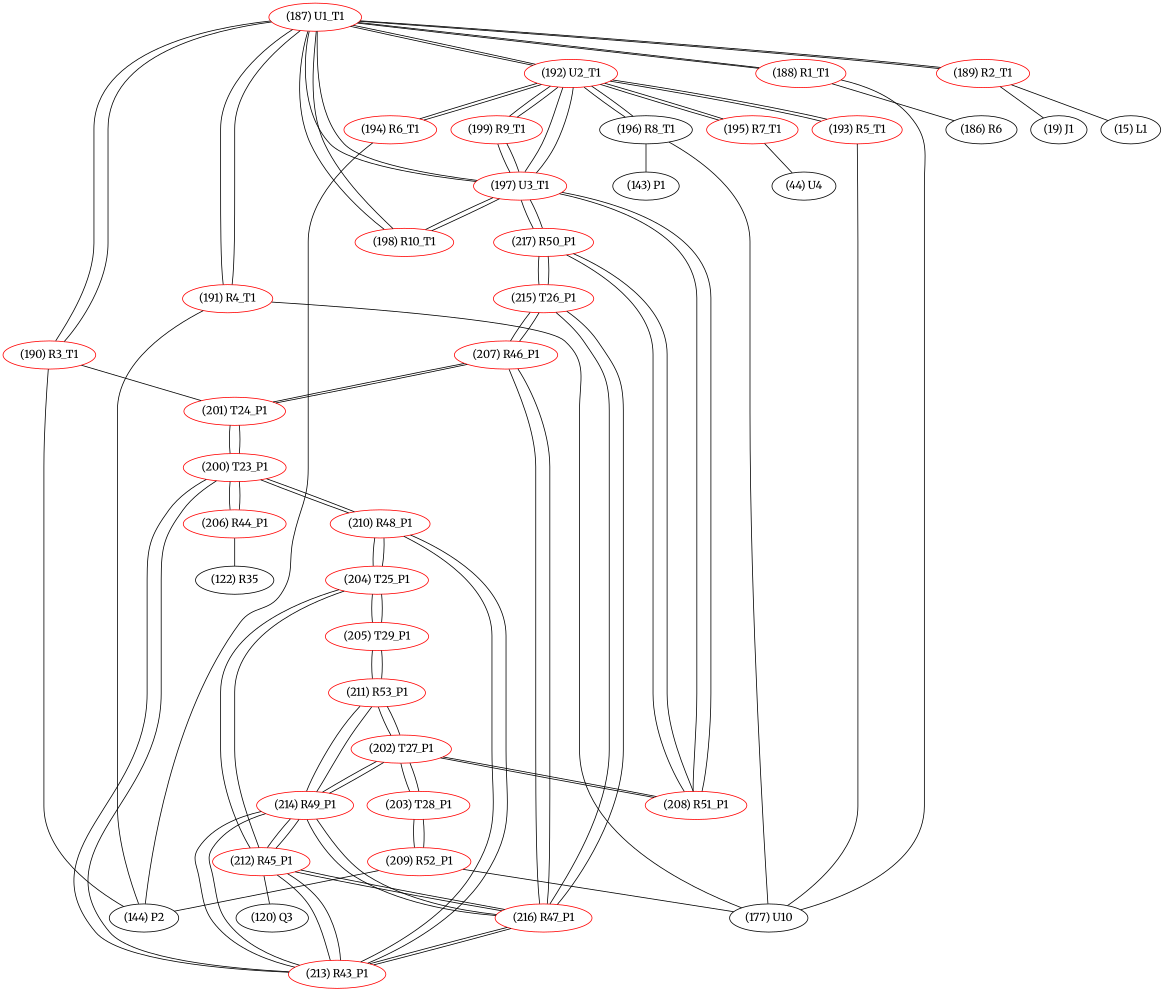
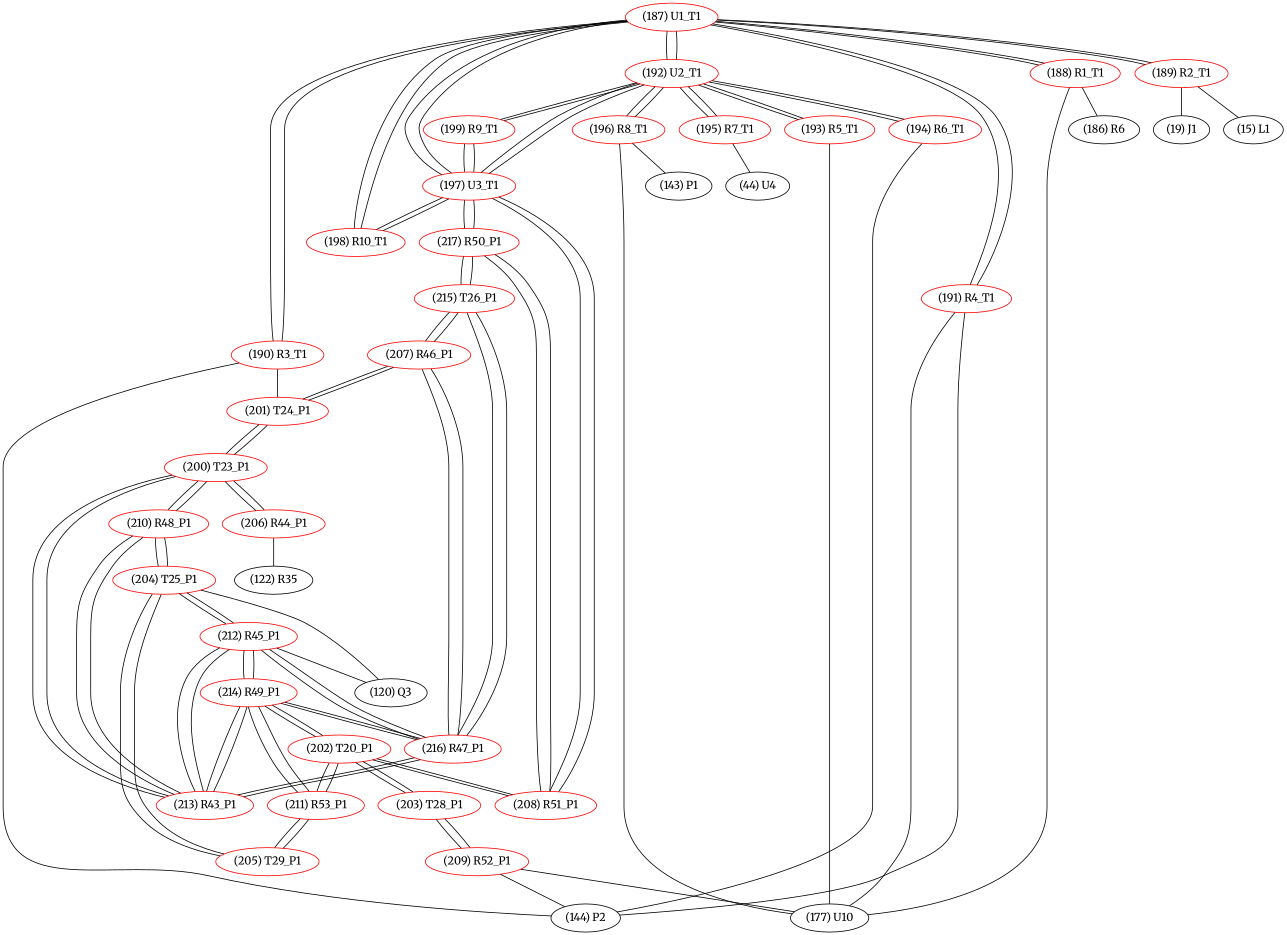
(646, 130) -> (619, 130)
none -> (298, 619)
(401, 749) -> (339, 749)
